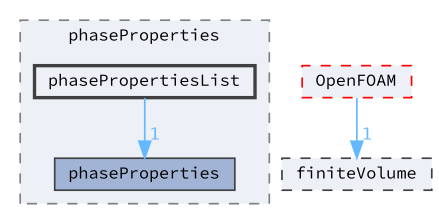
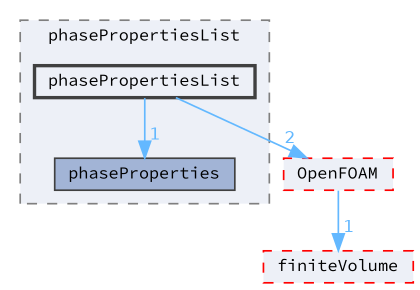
(145, 36) -> (145, 36)
none -> (234, 124)
(357, 174) -> (338, 267)
